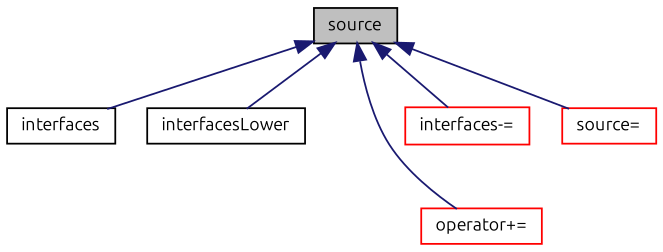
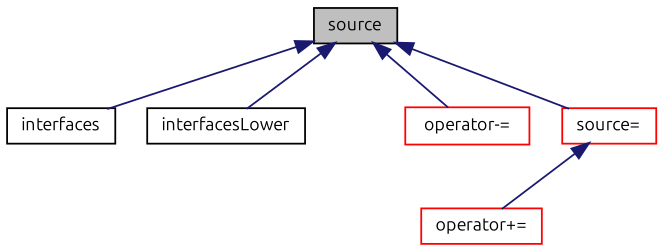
(467, 126) -> (467, 126)
(391, 147) -> (538, 181)
